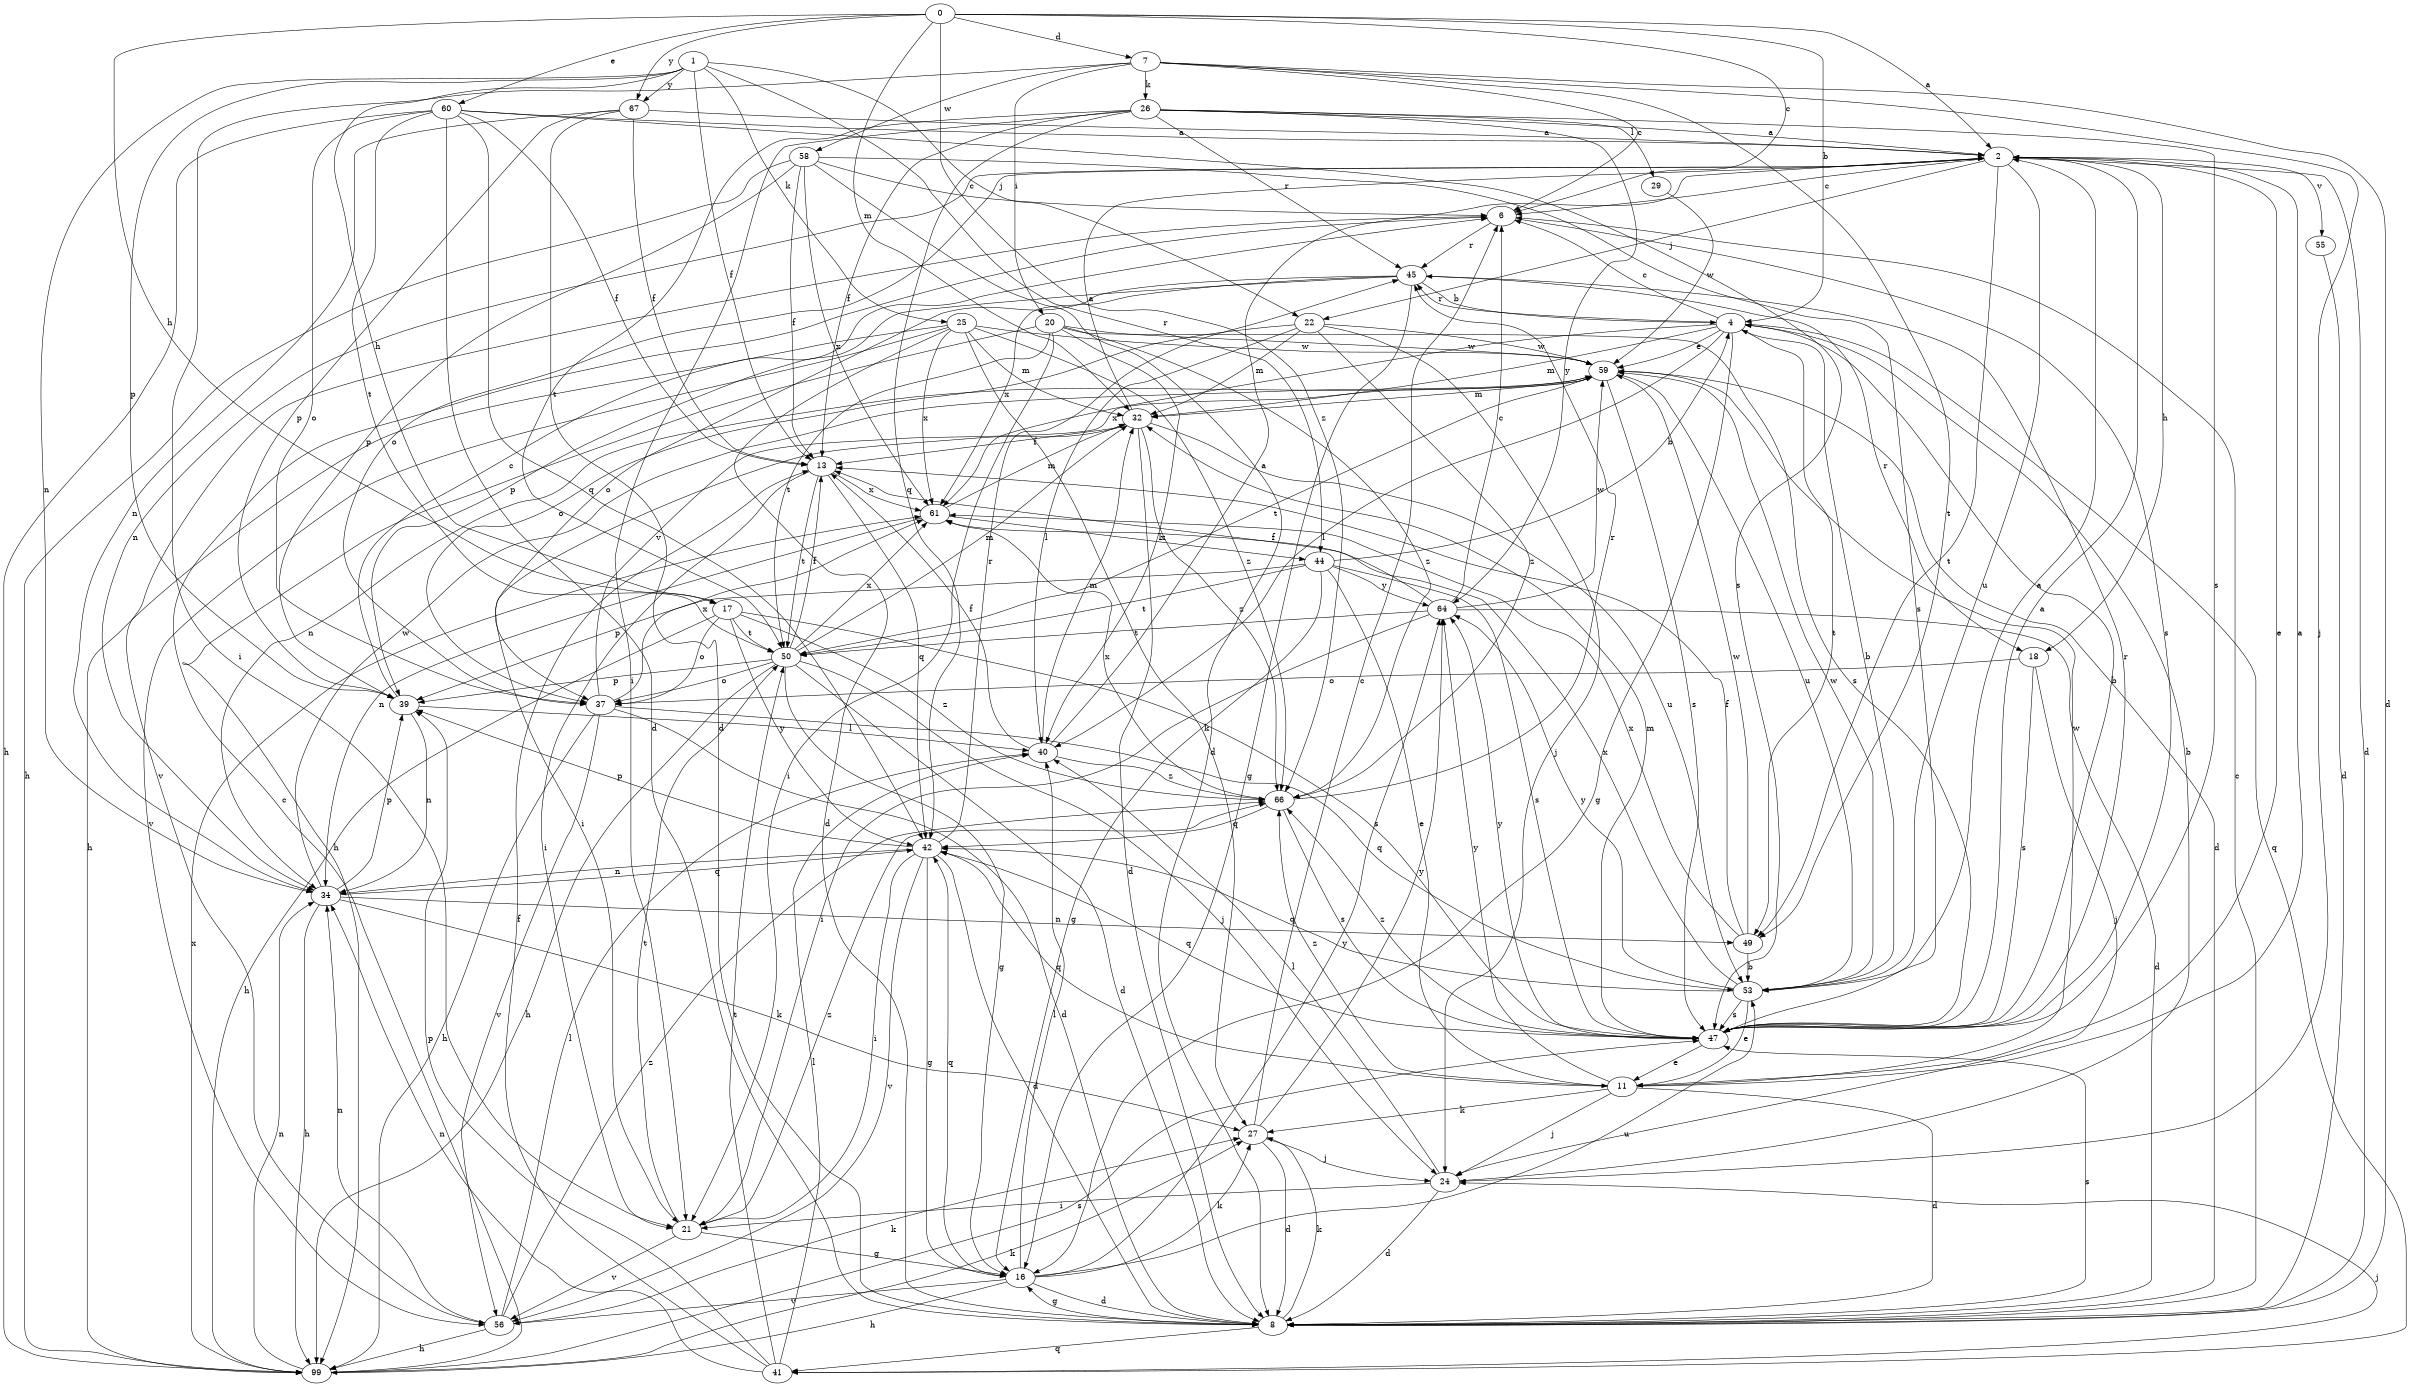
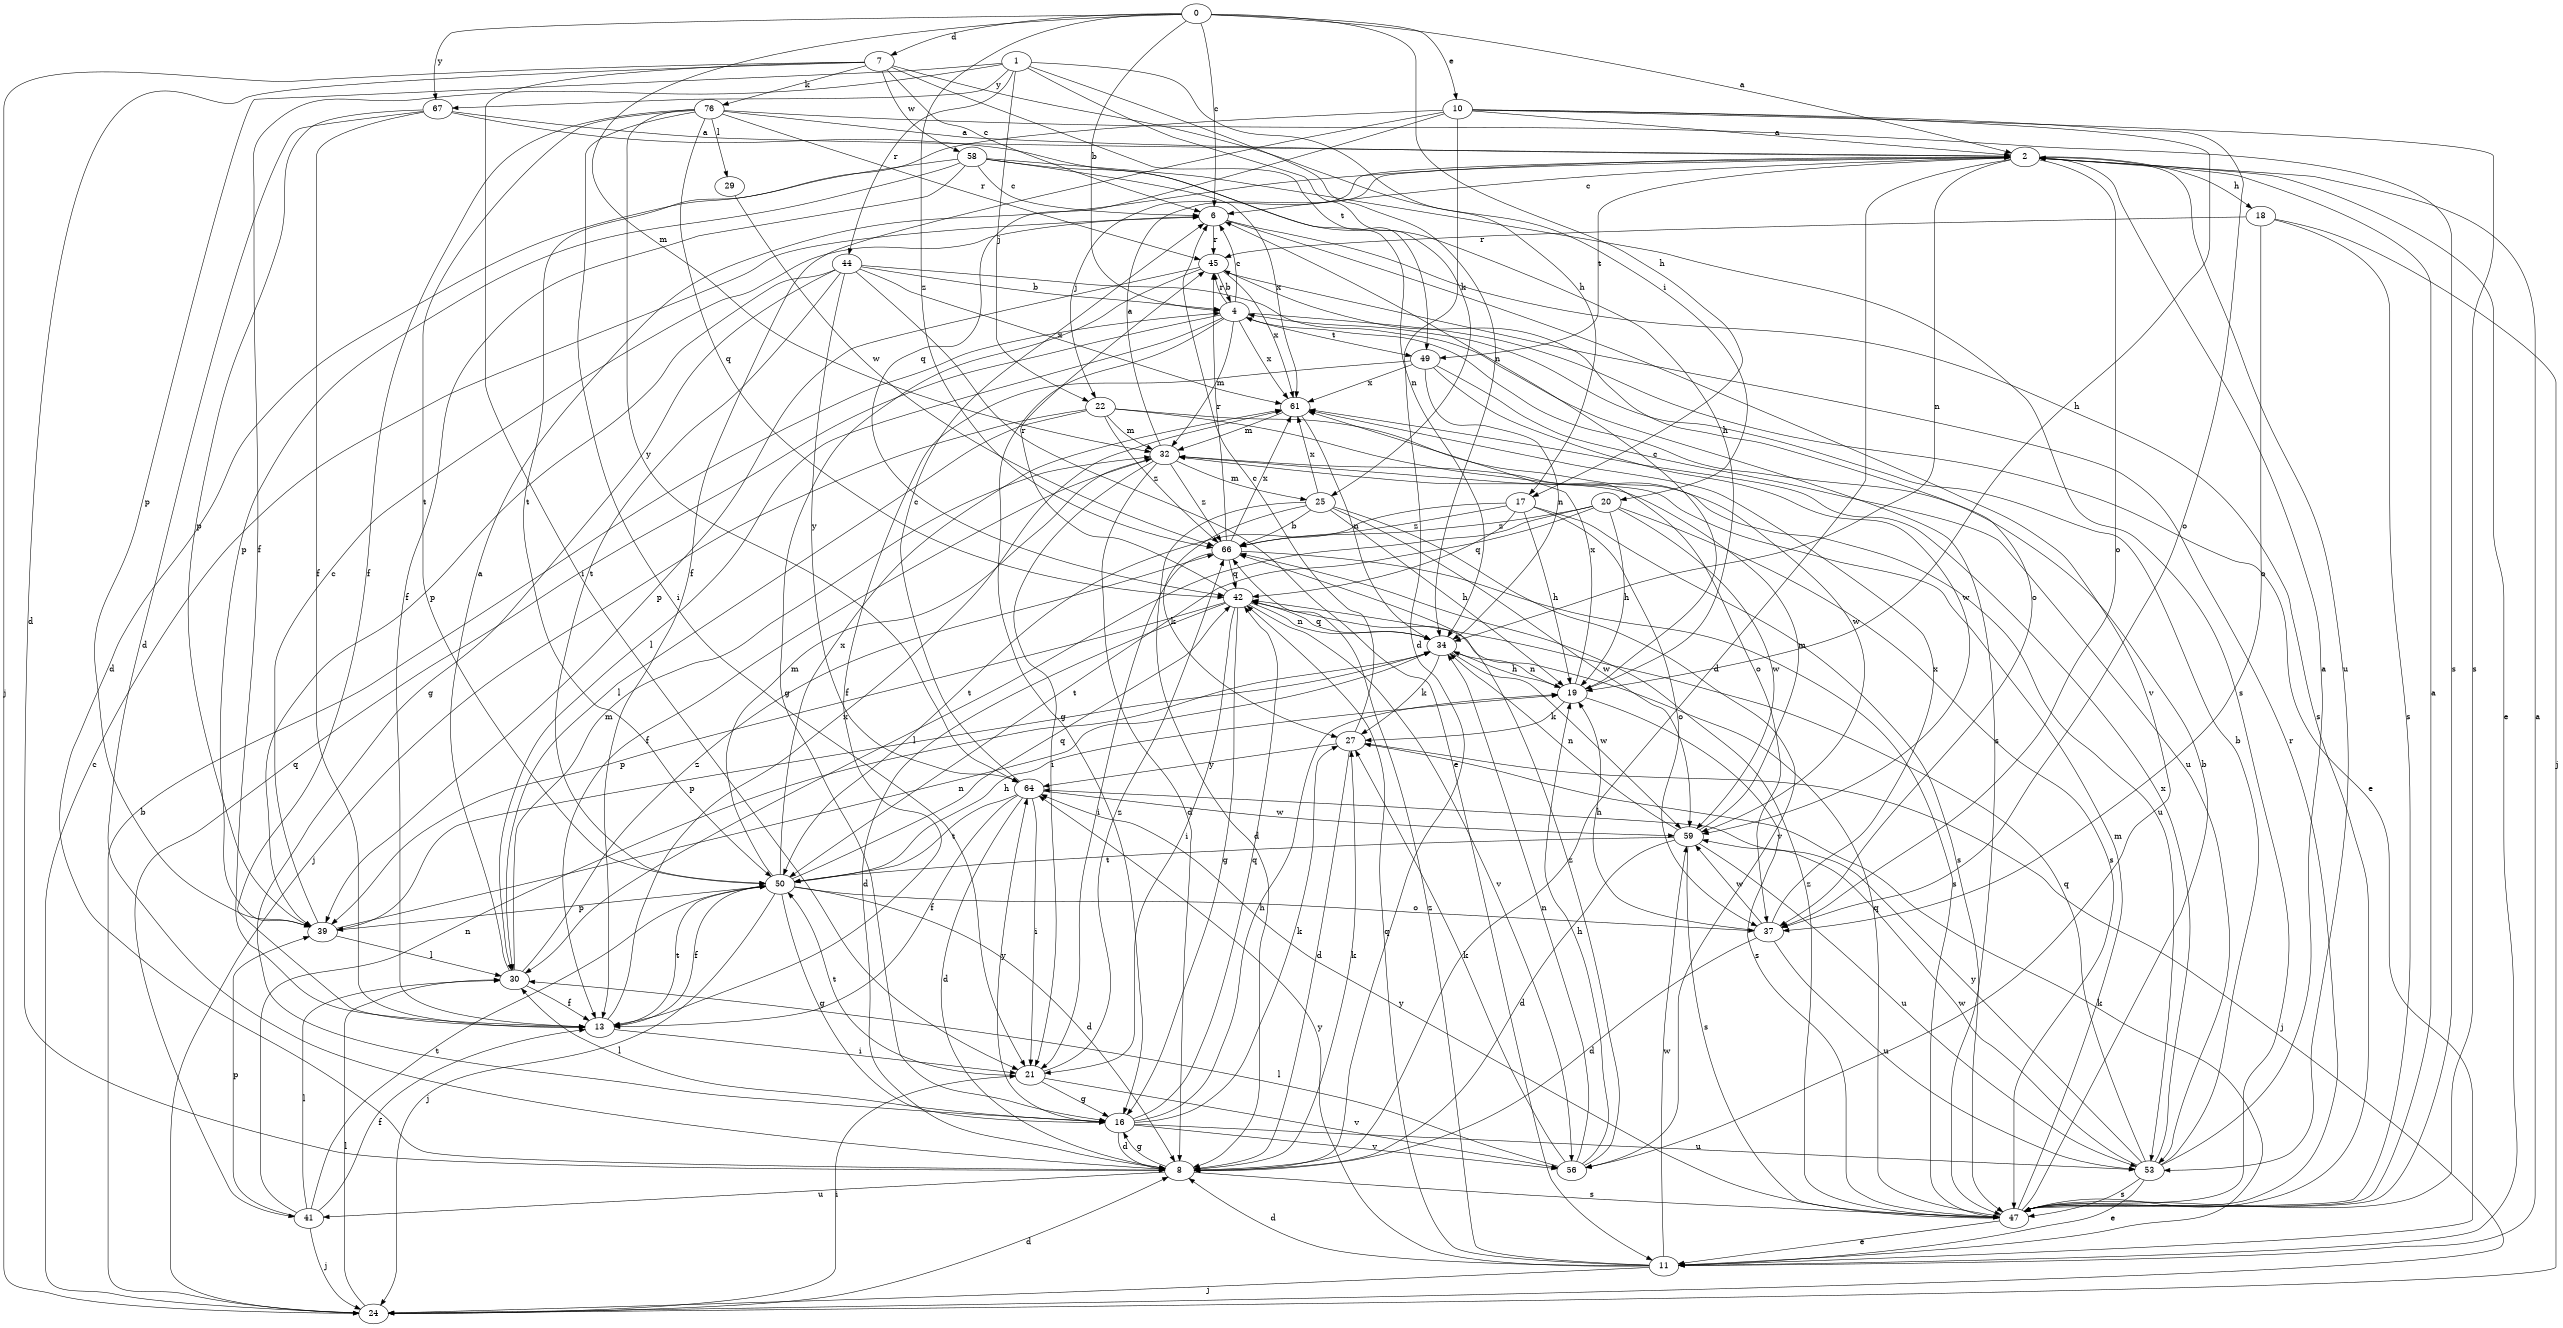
(447, 109) -> (1458, 109)
(1146, 109) -> (709, 109)
(2321, 246) -> none
(1697, 282) -> (936, 417)
(1815, 329) -> (1738, 228)
(1673, 353) -> (2305, 724)
(1031, 386) -> (1237, 485)
(659, 538) -> (1740, 884)
(1124, 538) -> (1066, 342)
(1249, 562) -> (1294, 526)
(919, 651) -> (1018, 757)
(783, 729) -> (1478, 550)
(1043, 753) -> (515, 980)
(783, 782) -> (1103, 782)
(1380, 848) -> (1886, 1051)
(1034, 923) -> (1555, 479)
(1751, 967) -> (2188, 765)
(498, 1008) -> none
(2256, 1029) -> (212, 567)
(1058, 1349) -> (821, 1195)
(317, 1373) -> (1572, 693)
